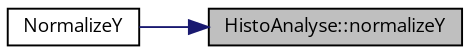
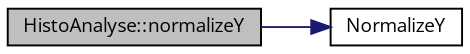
(164, 27) -> (286, 27)
